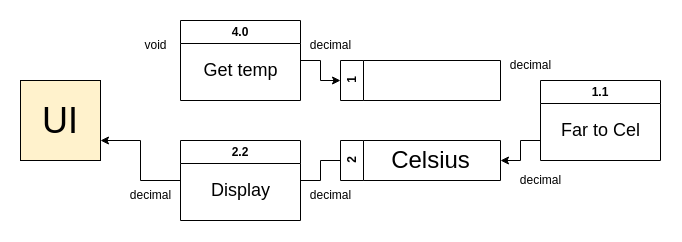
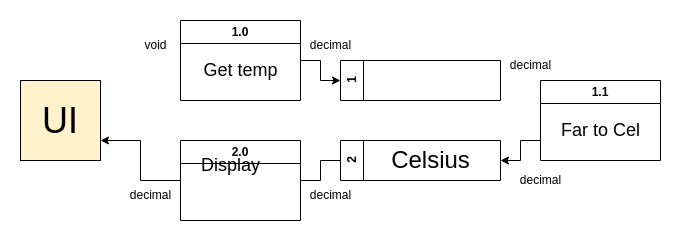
(241, 33) -> (241, 33)
(241, 153) -> (241, 153)
(241, 191) -> (231, 166)
